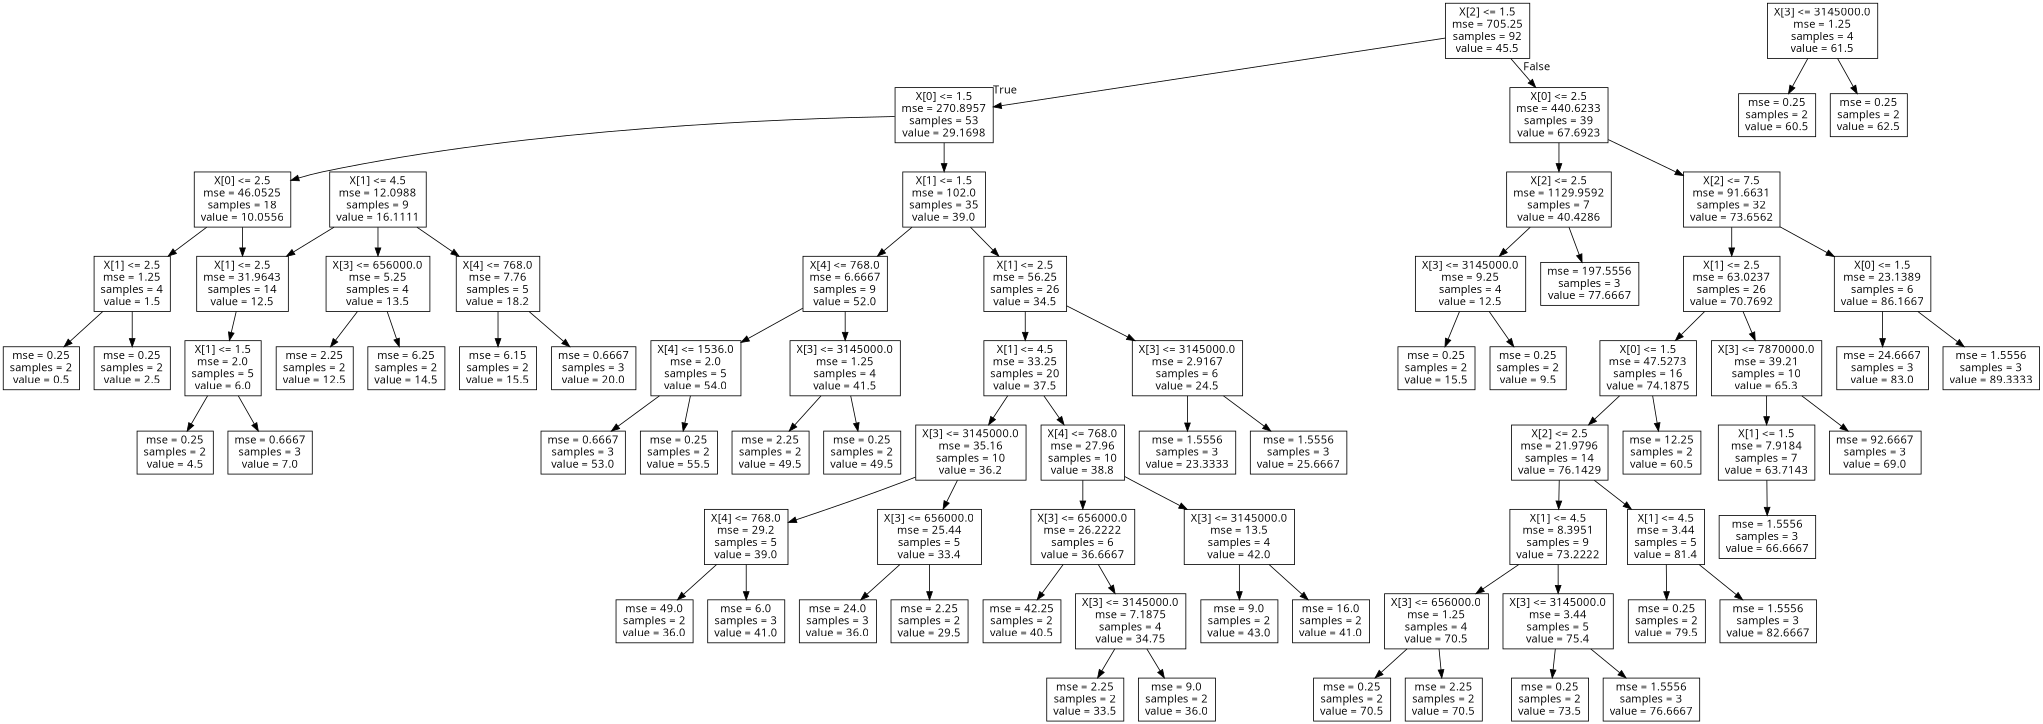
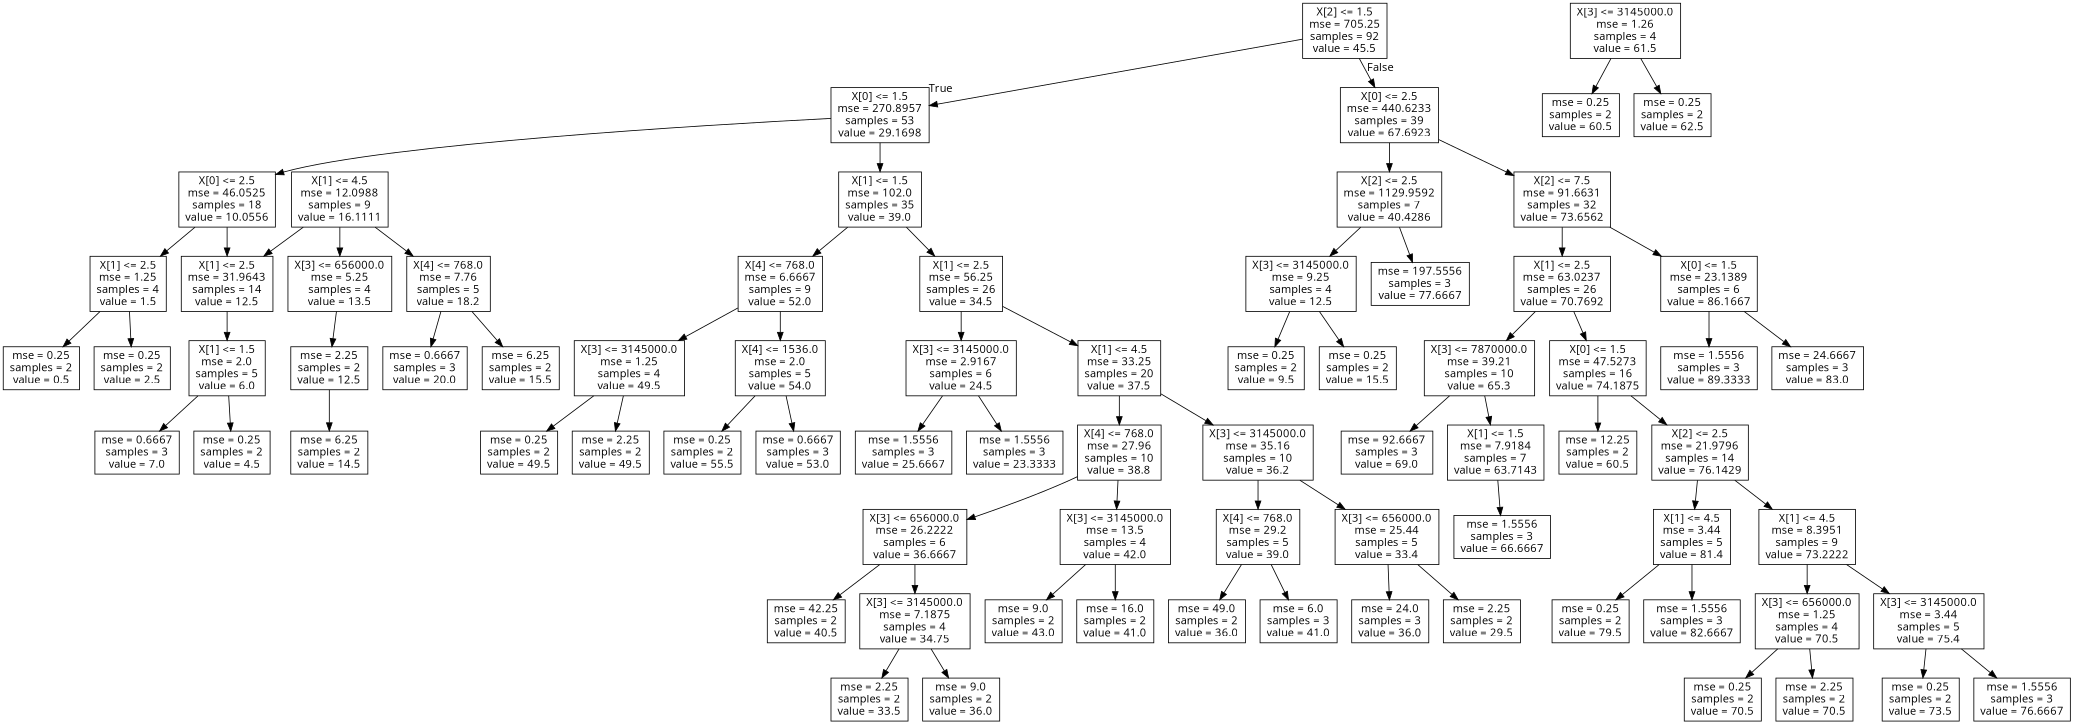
(1823, 31) -> (1625, 31)
(392, 325) -> (329, 406)
(498, 368) -> (521, 368)
(845, 368) -> (629, 368)
